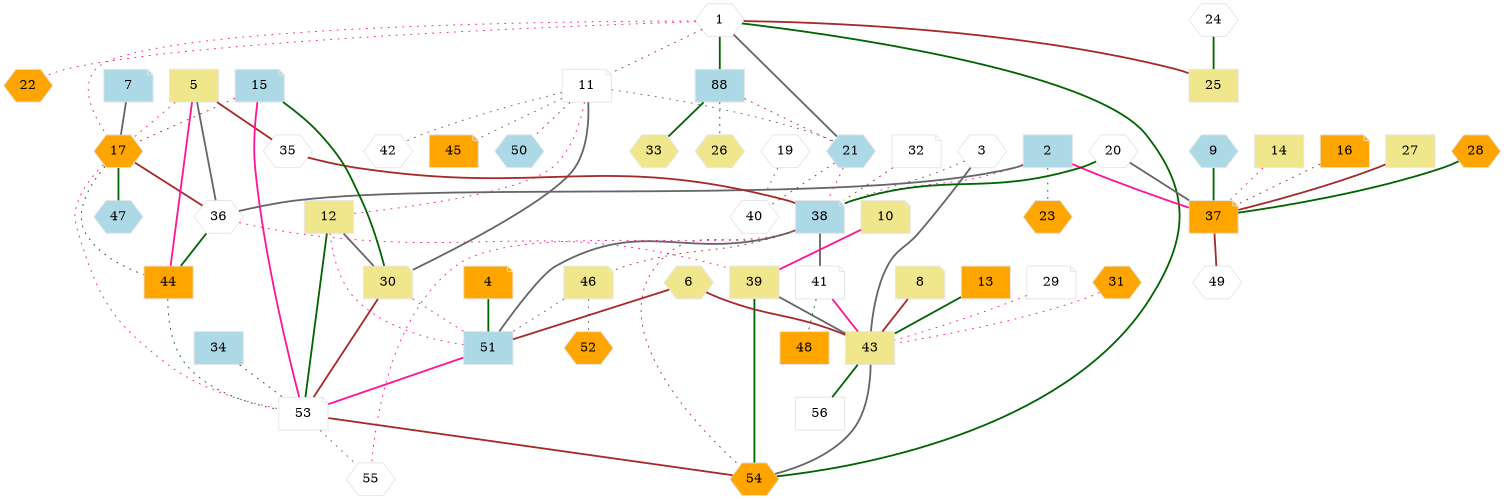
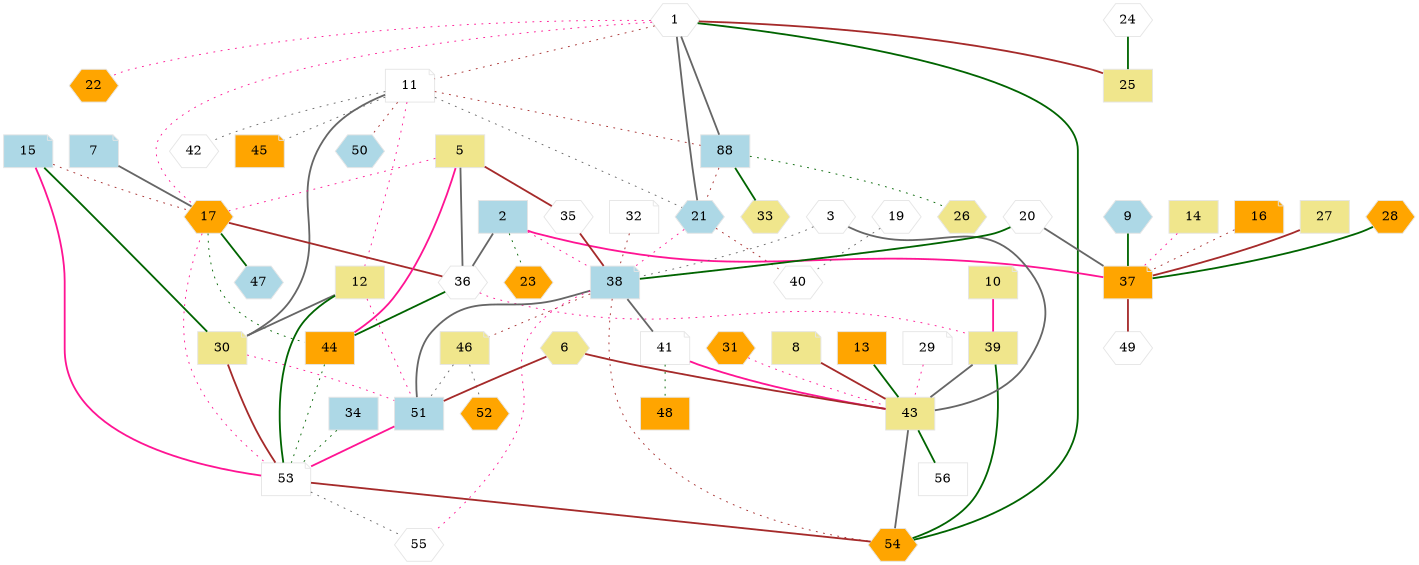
(720, 53) -> (700, 86)
none -> (568, 118)
(488, 282) -> none
